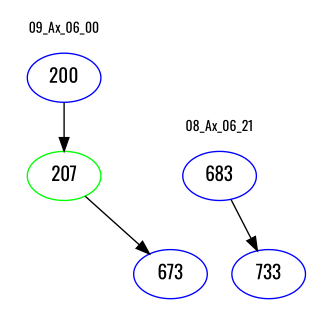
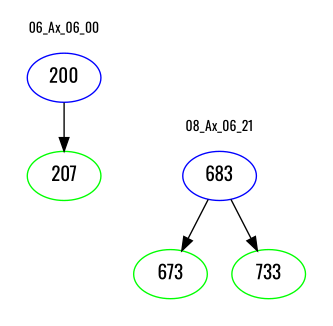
(64, 29) -> (64, 29)
(112, 220) -> (198, 219)
(170, 274) -> (170, 274)
(269, 274) -> (269, 274)
